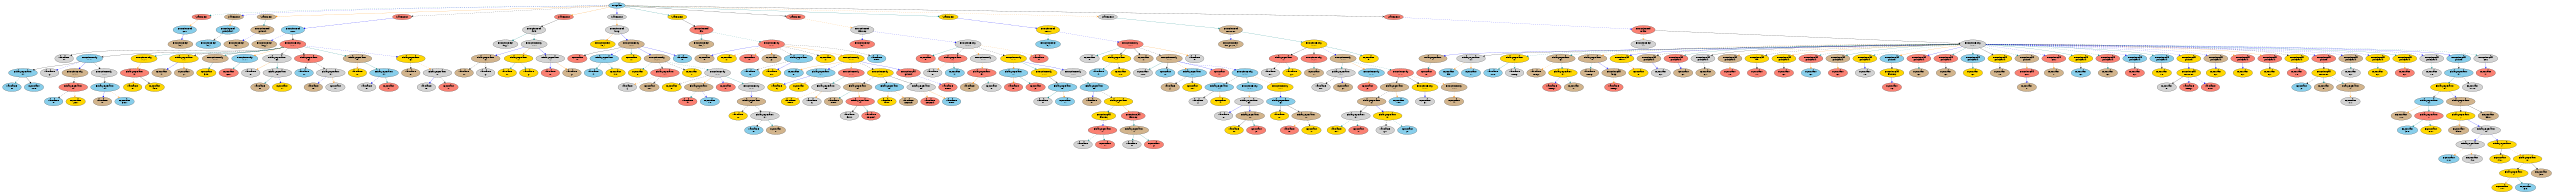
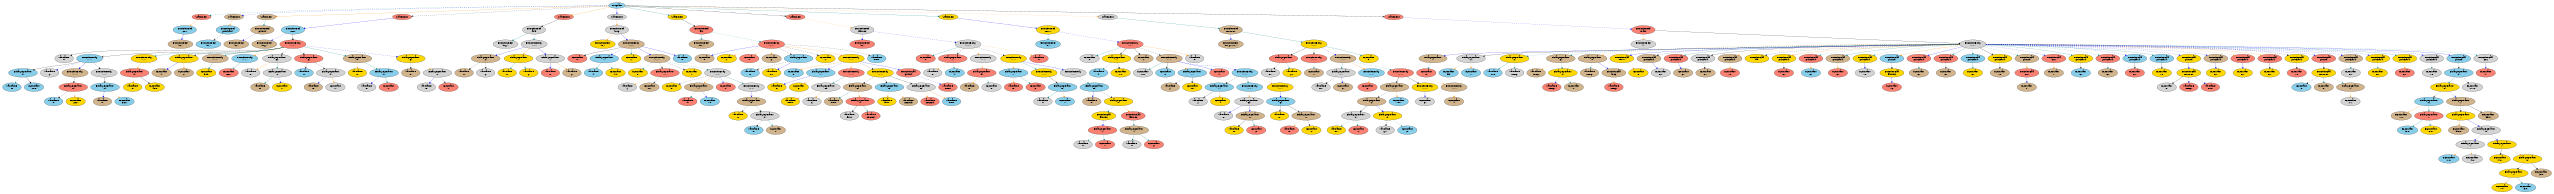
(1757, 73) -> none
